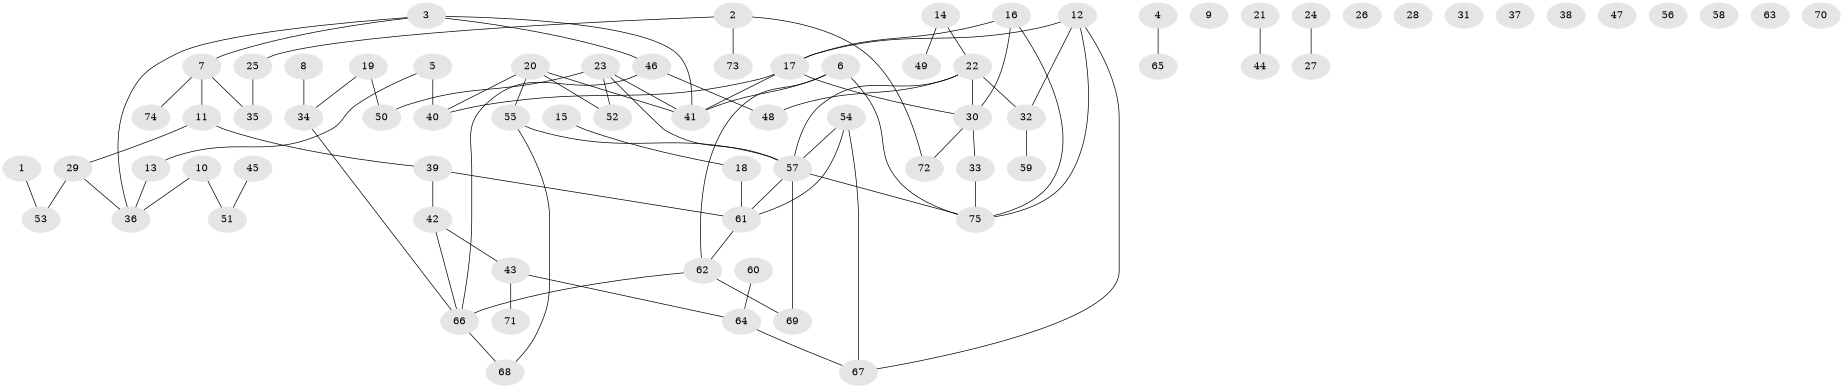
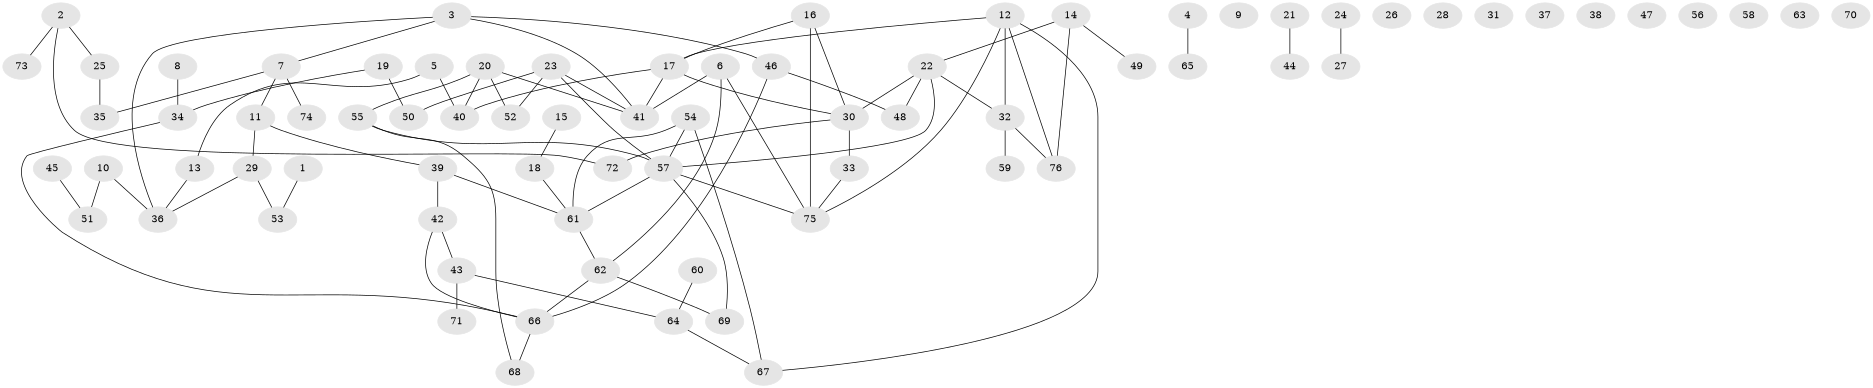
none -> (1056, 169)
